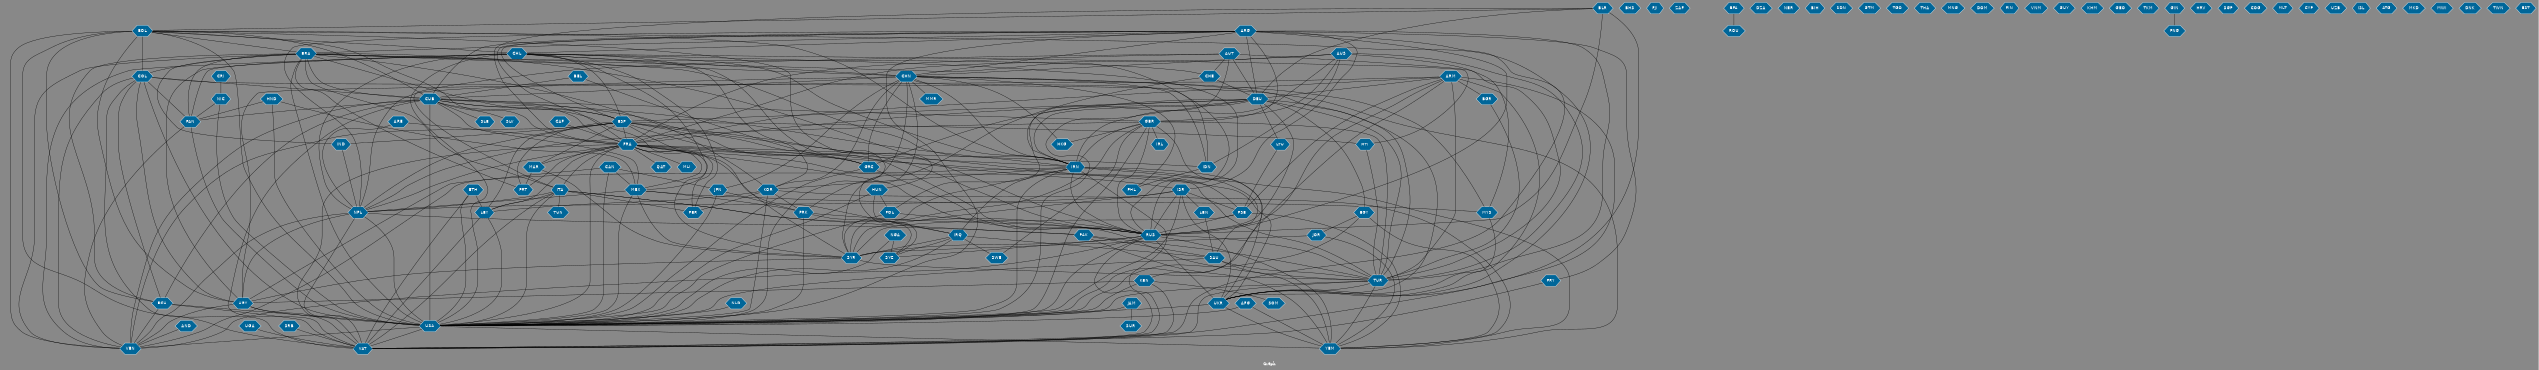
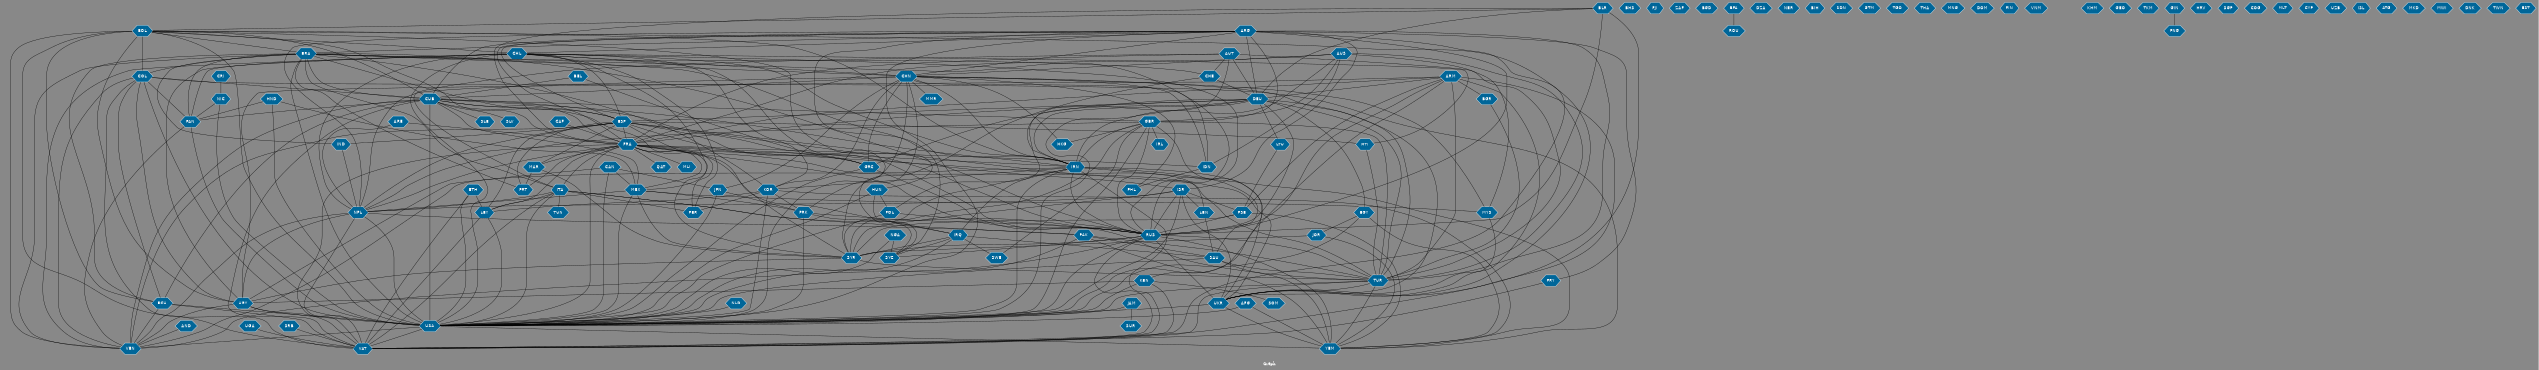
none -> (1707, 8)
(2064, 8) -> none
none -> (876, 49)
(983, 164) -> (999, 166)
none -> (758, 282)
